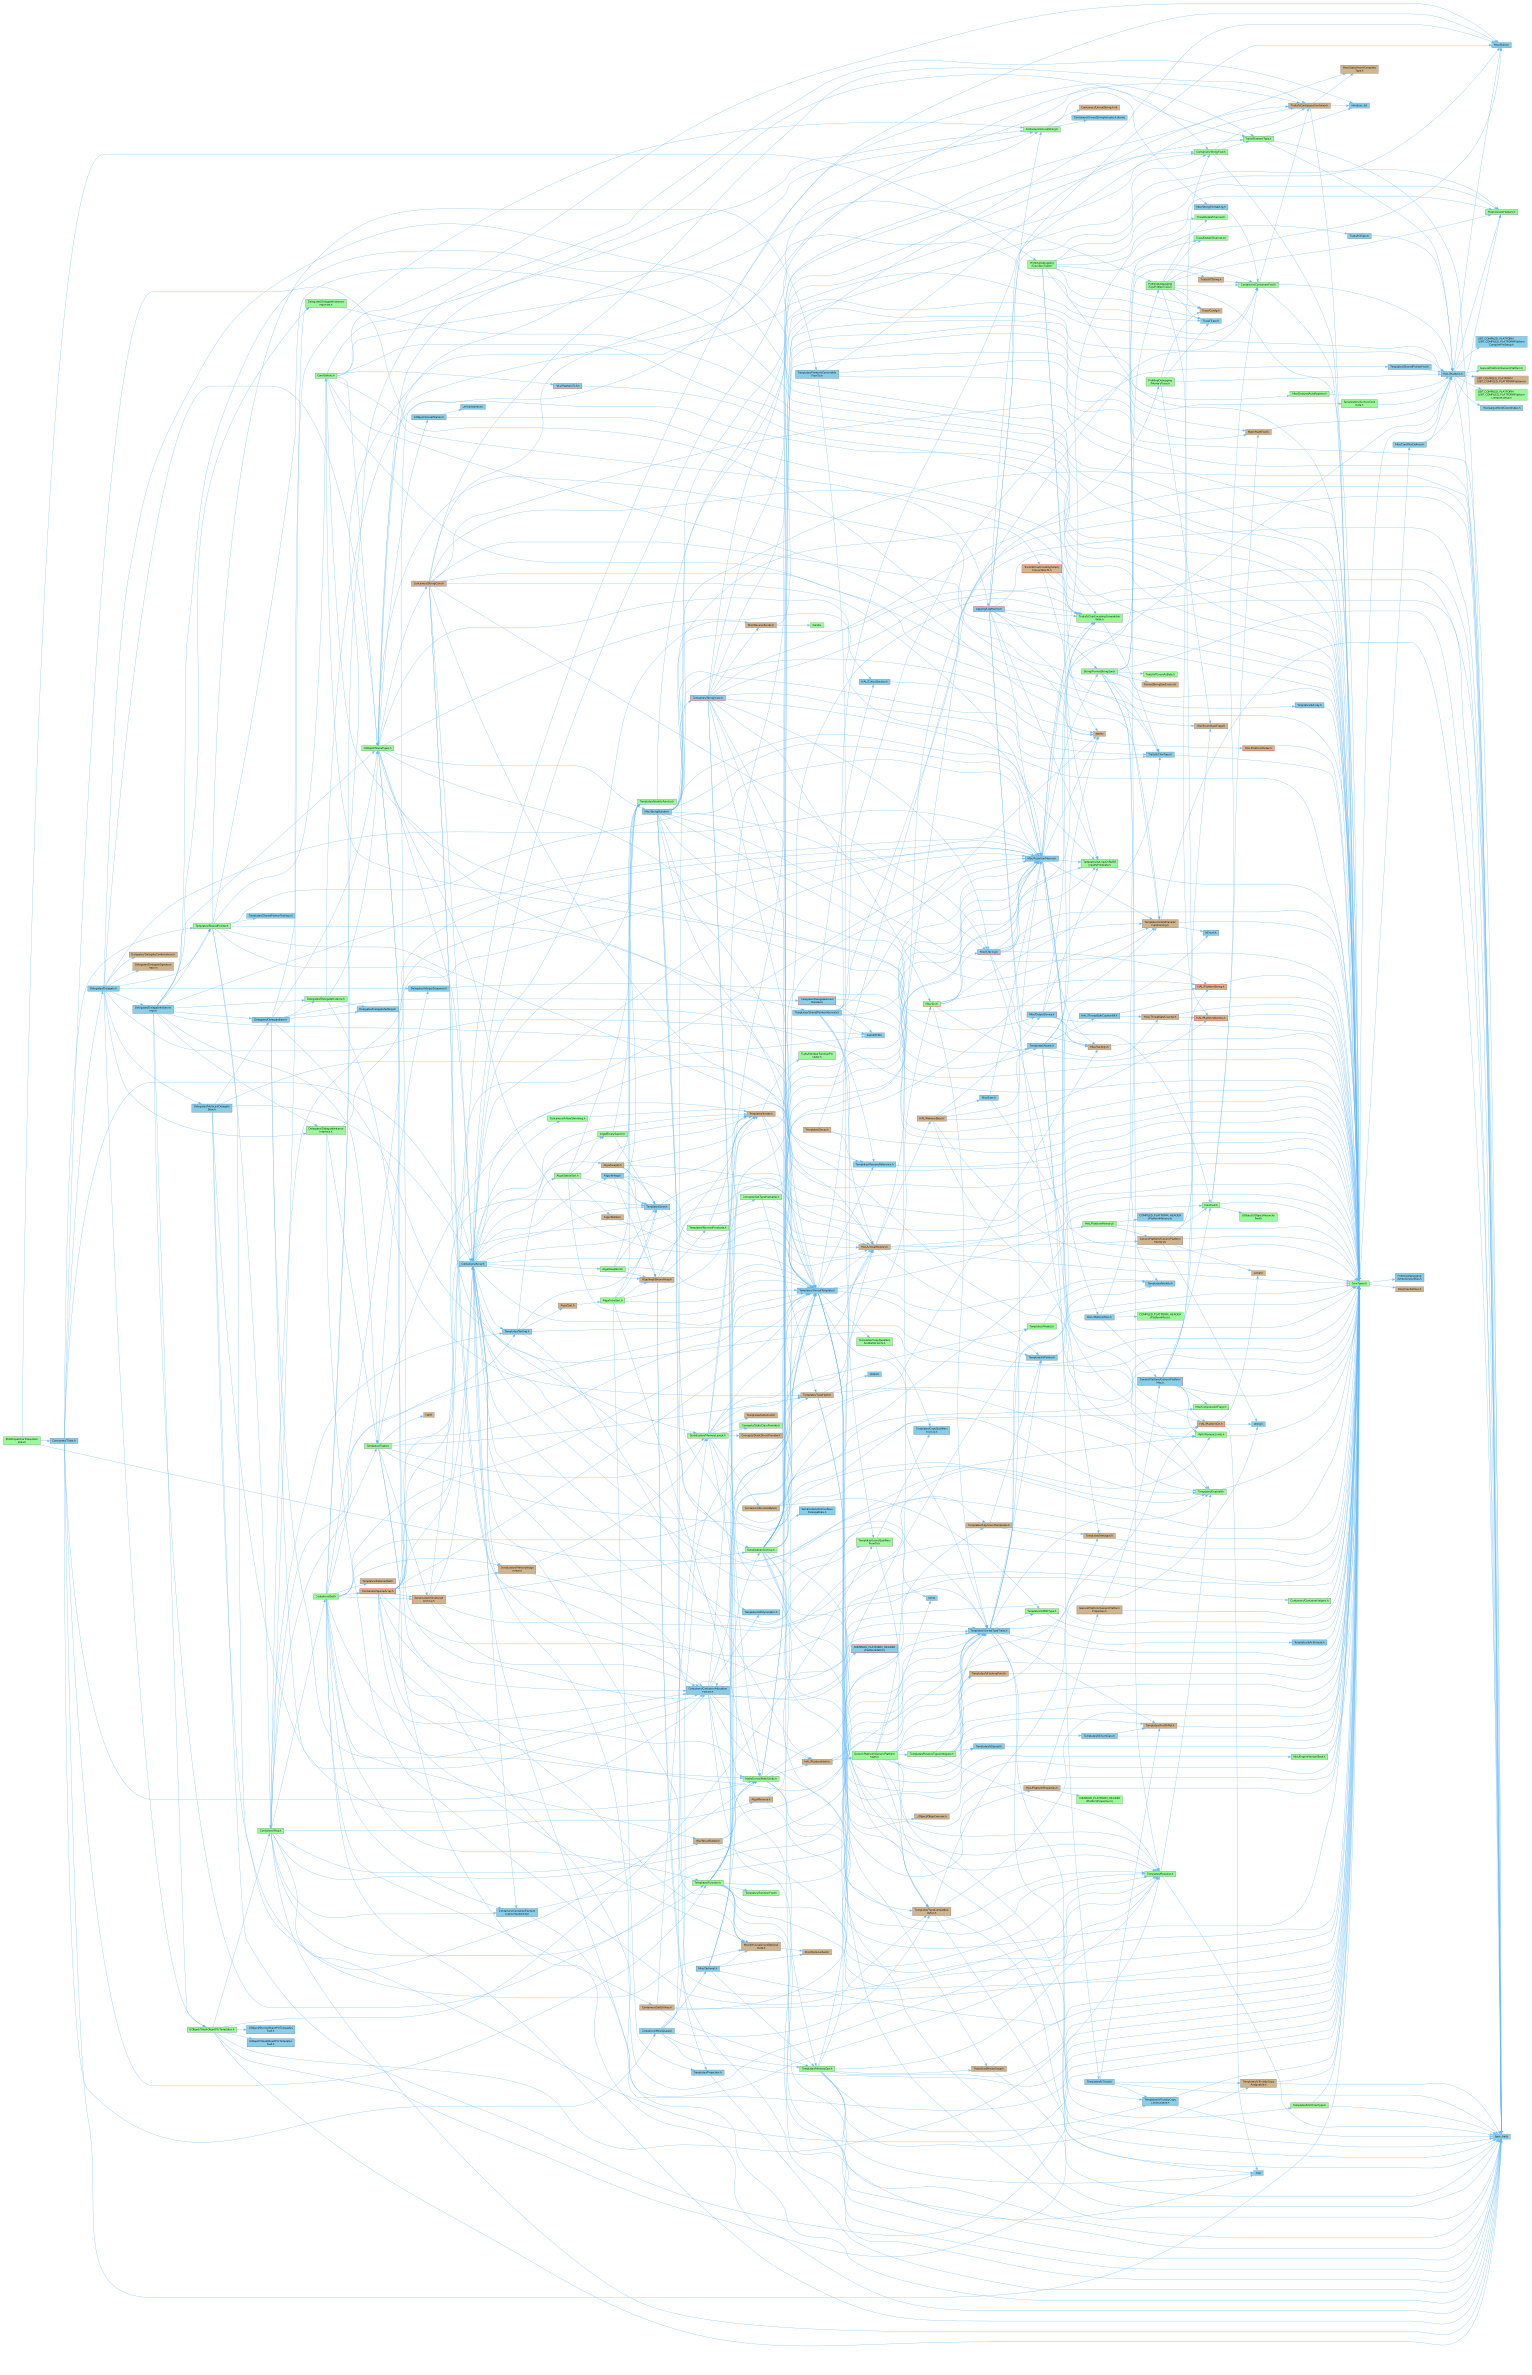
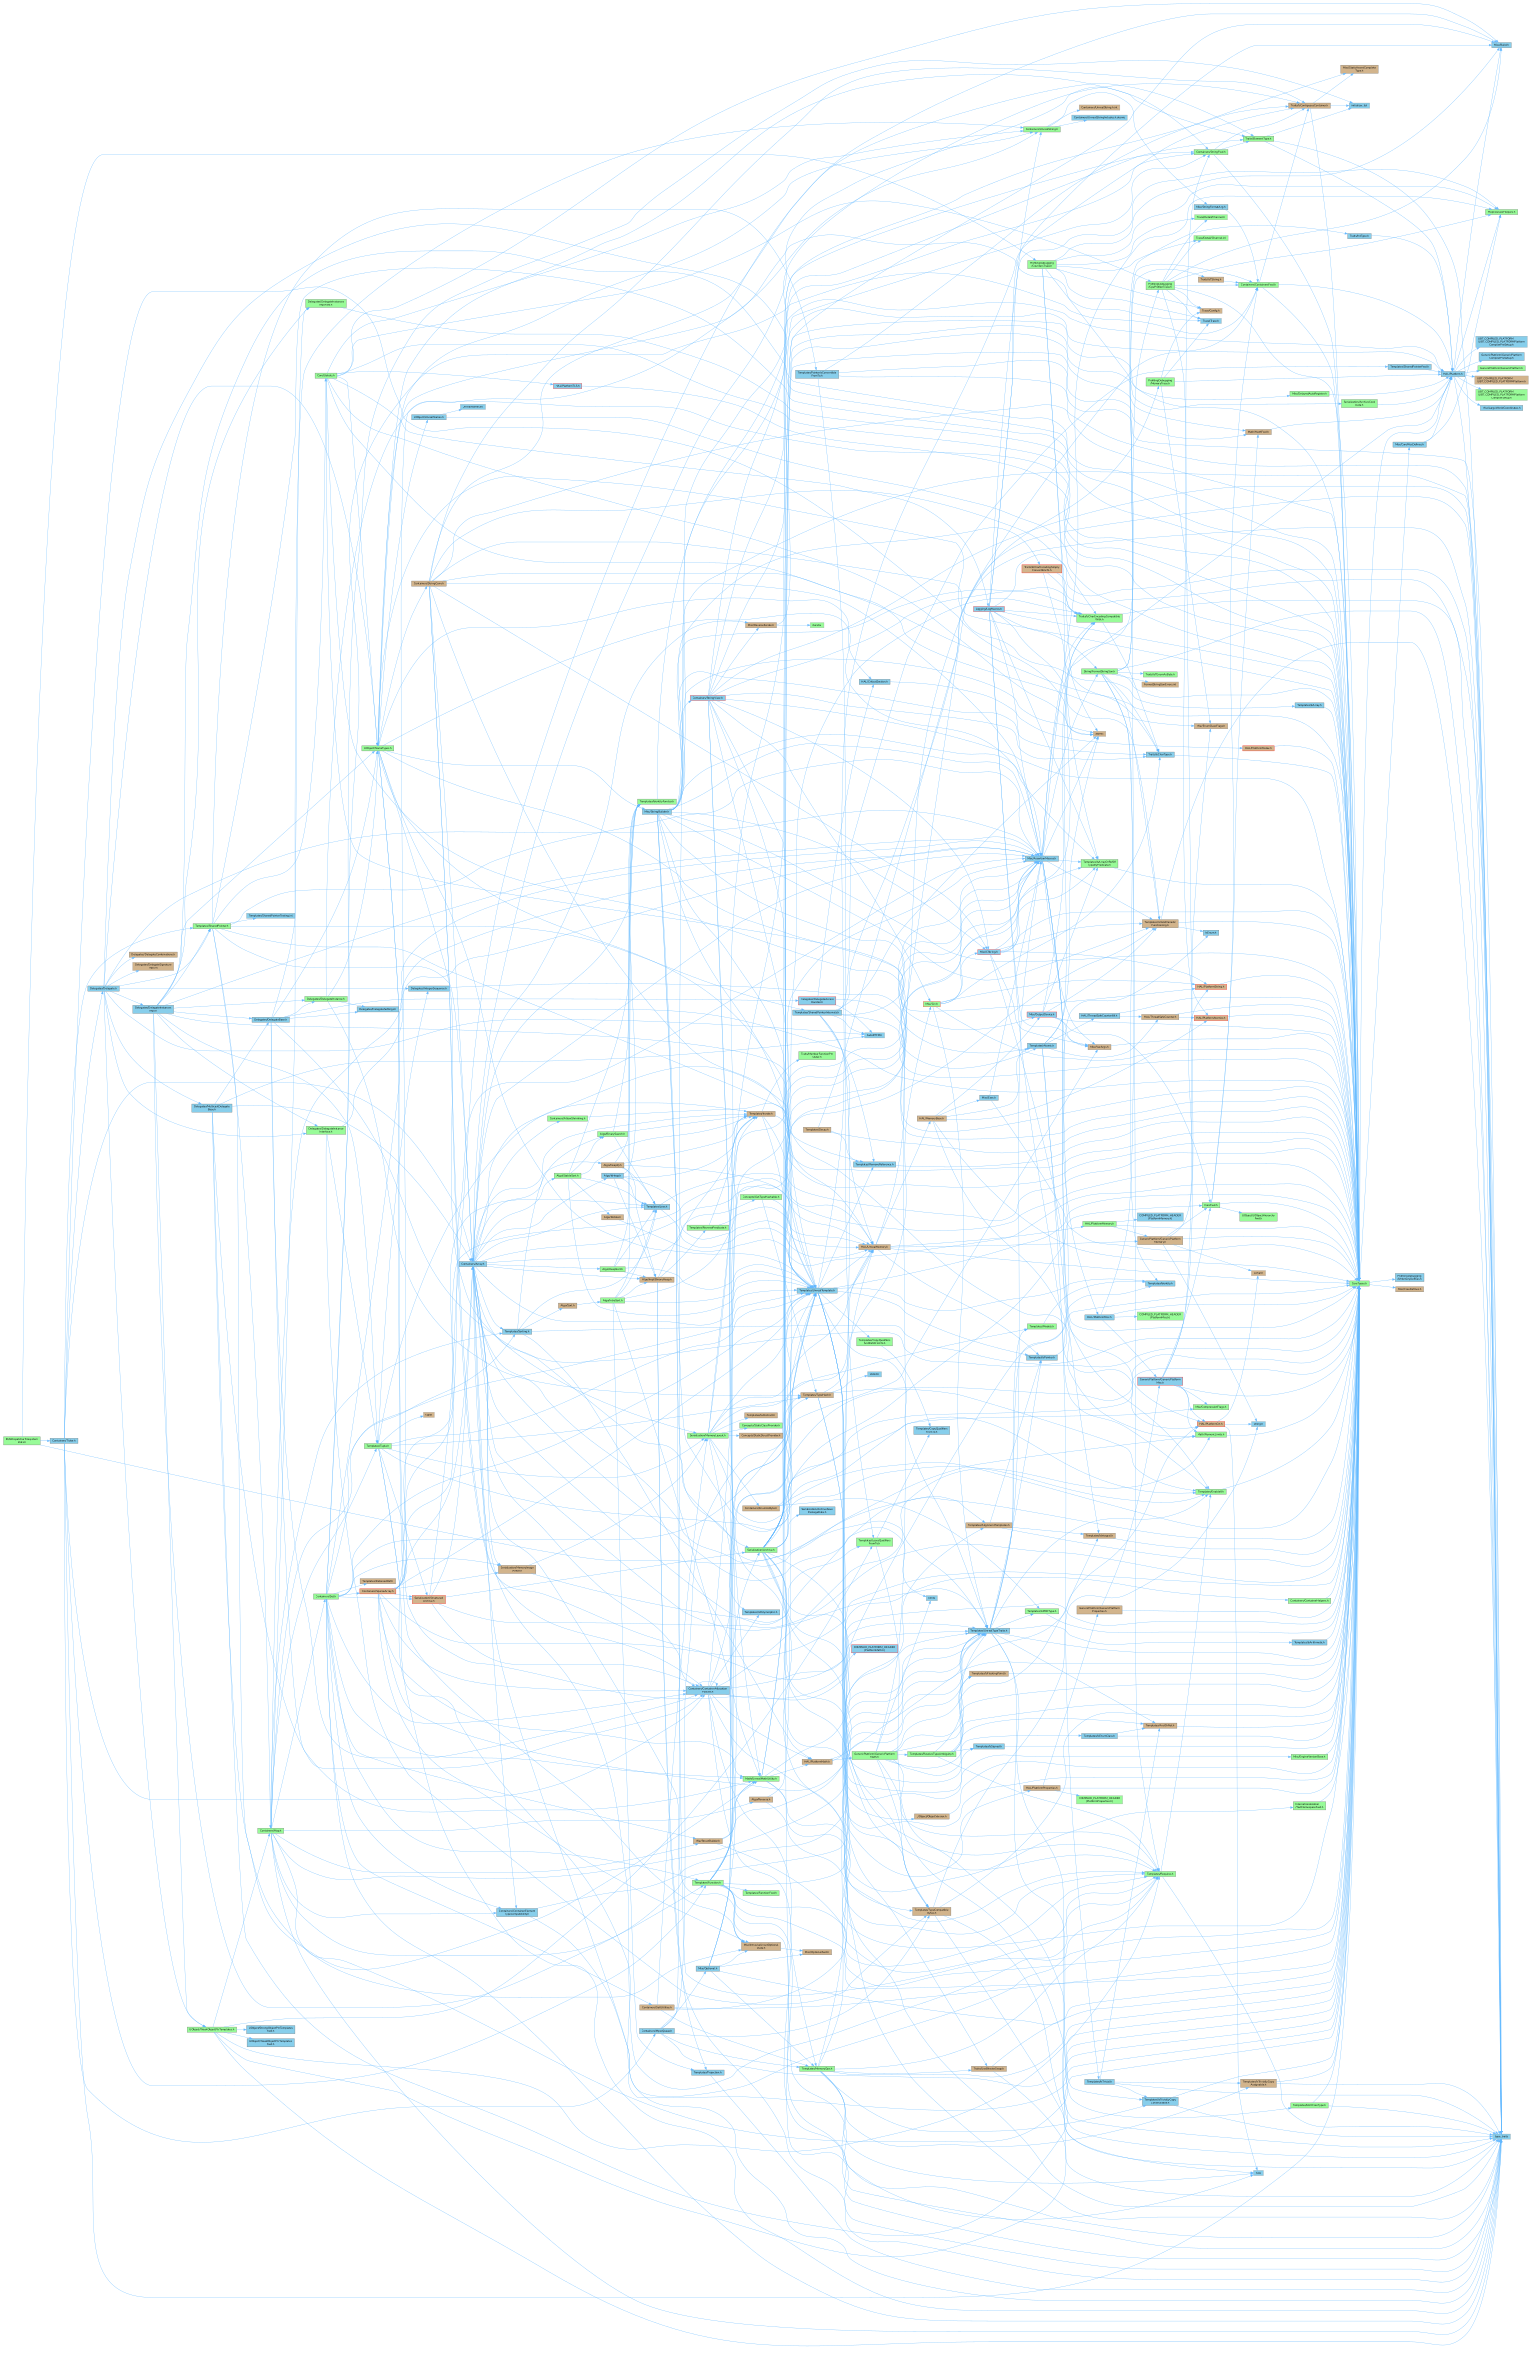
none -> (1502, 357)
(792, 1402) -> (790, 1423)
none -> (1310, 1806)
